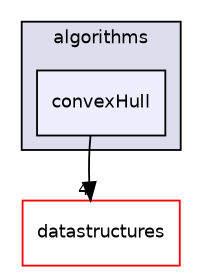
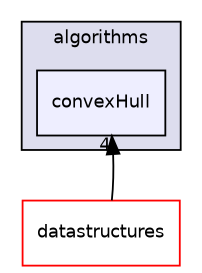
(89, 161) -> (113, 177)
